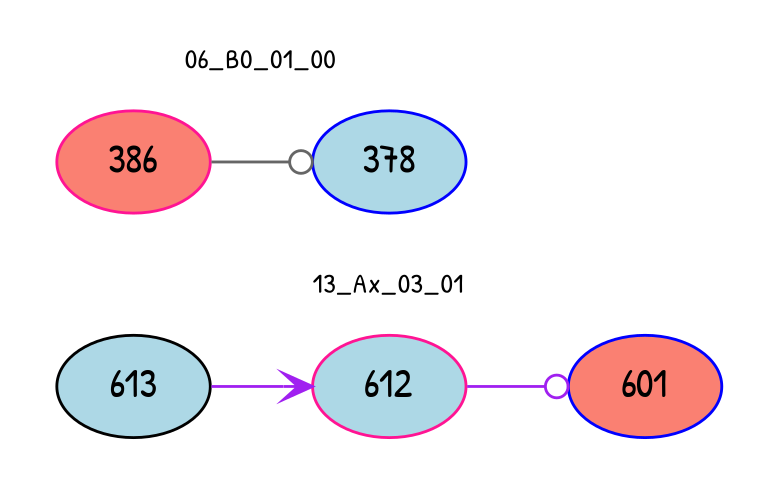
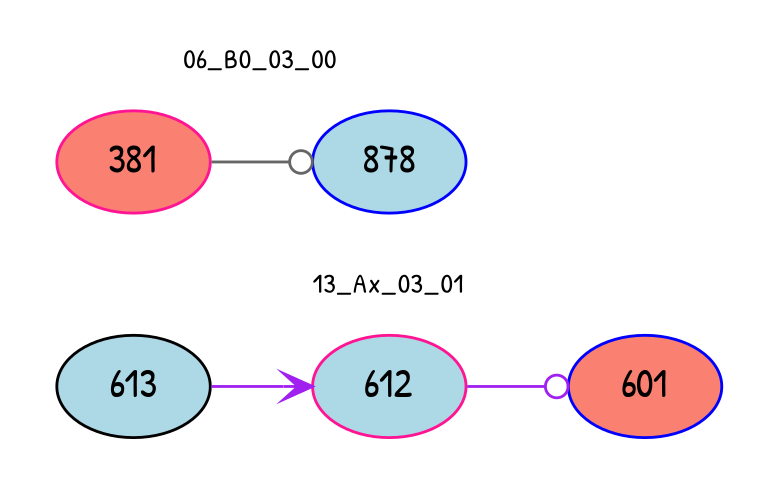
(261, 61) -> (261, 61)
(134, 162) -> (134, 162)
(389, 162) -> (389, 162)
